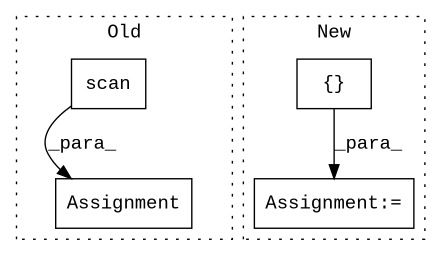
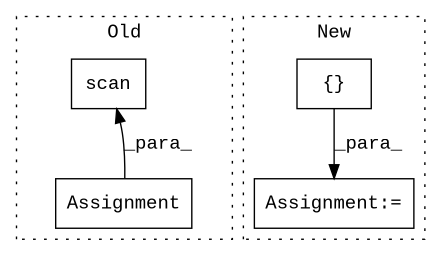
(46, 135) -> (124, 150)
